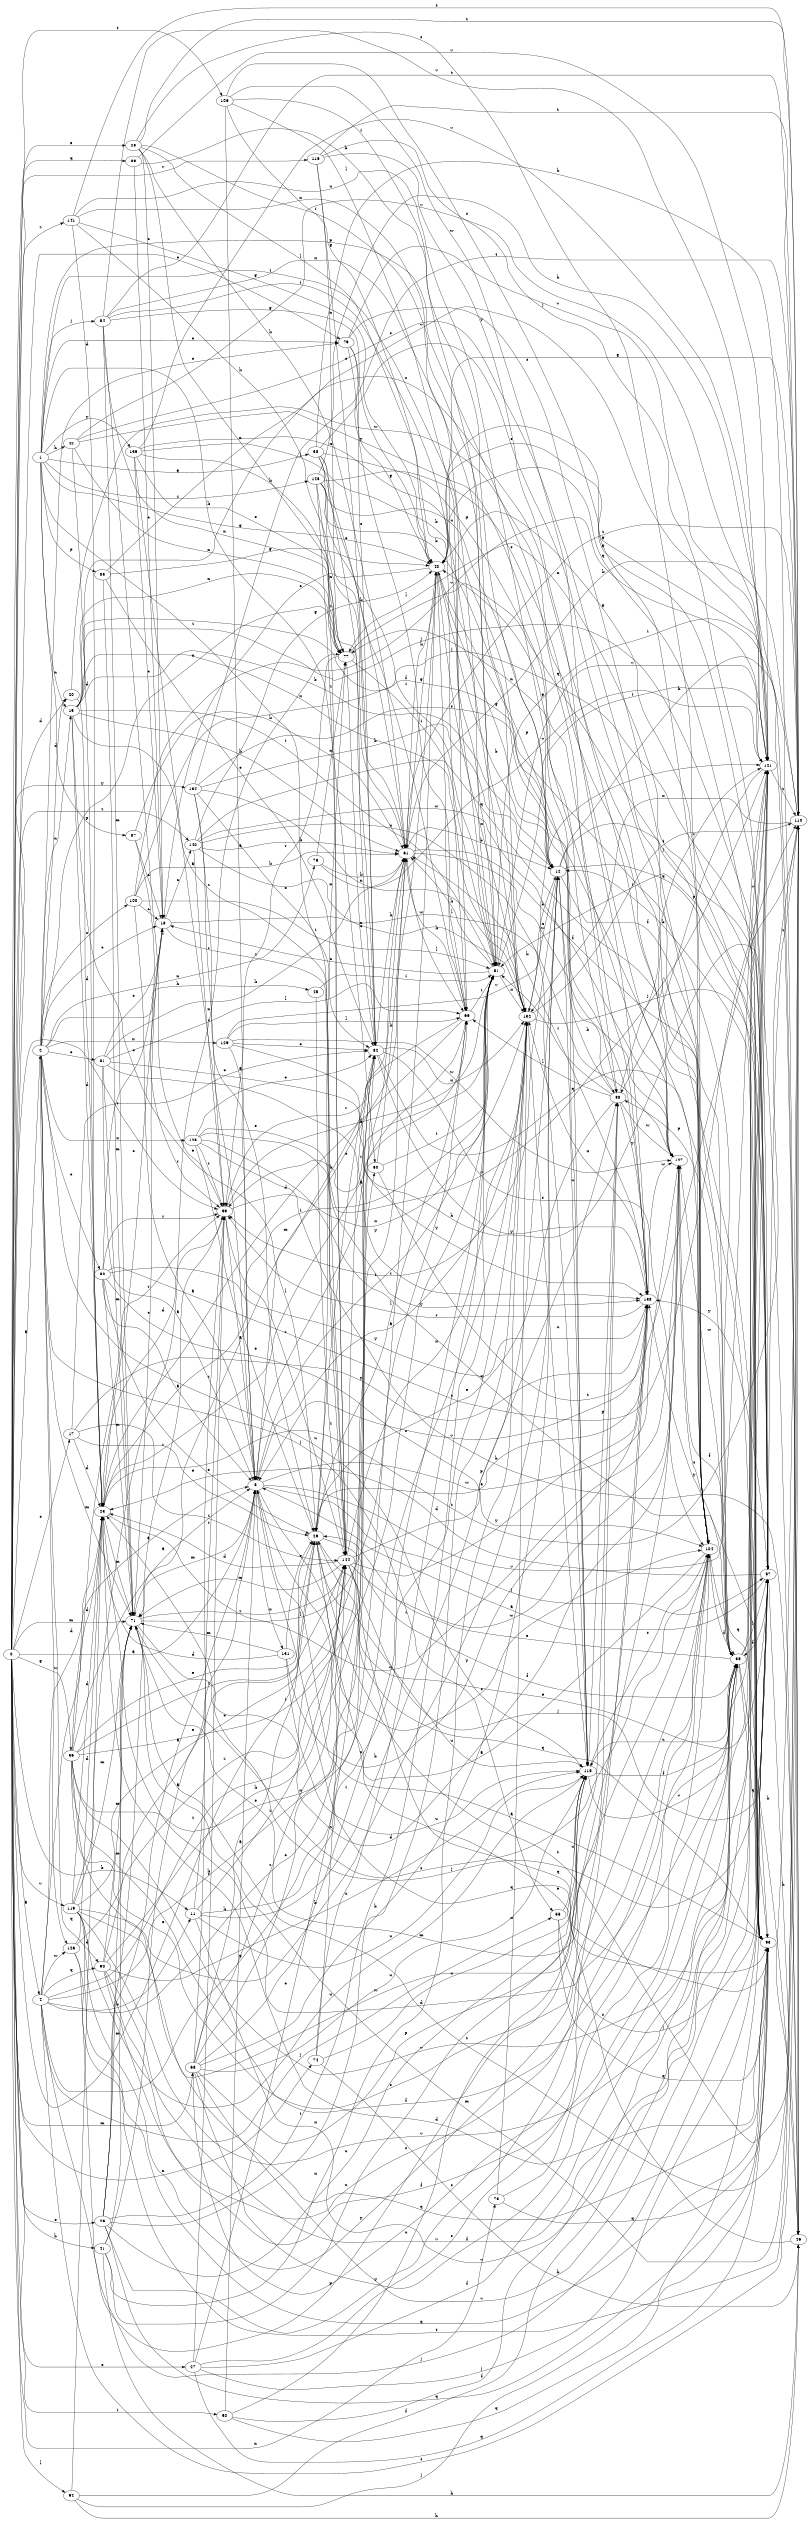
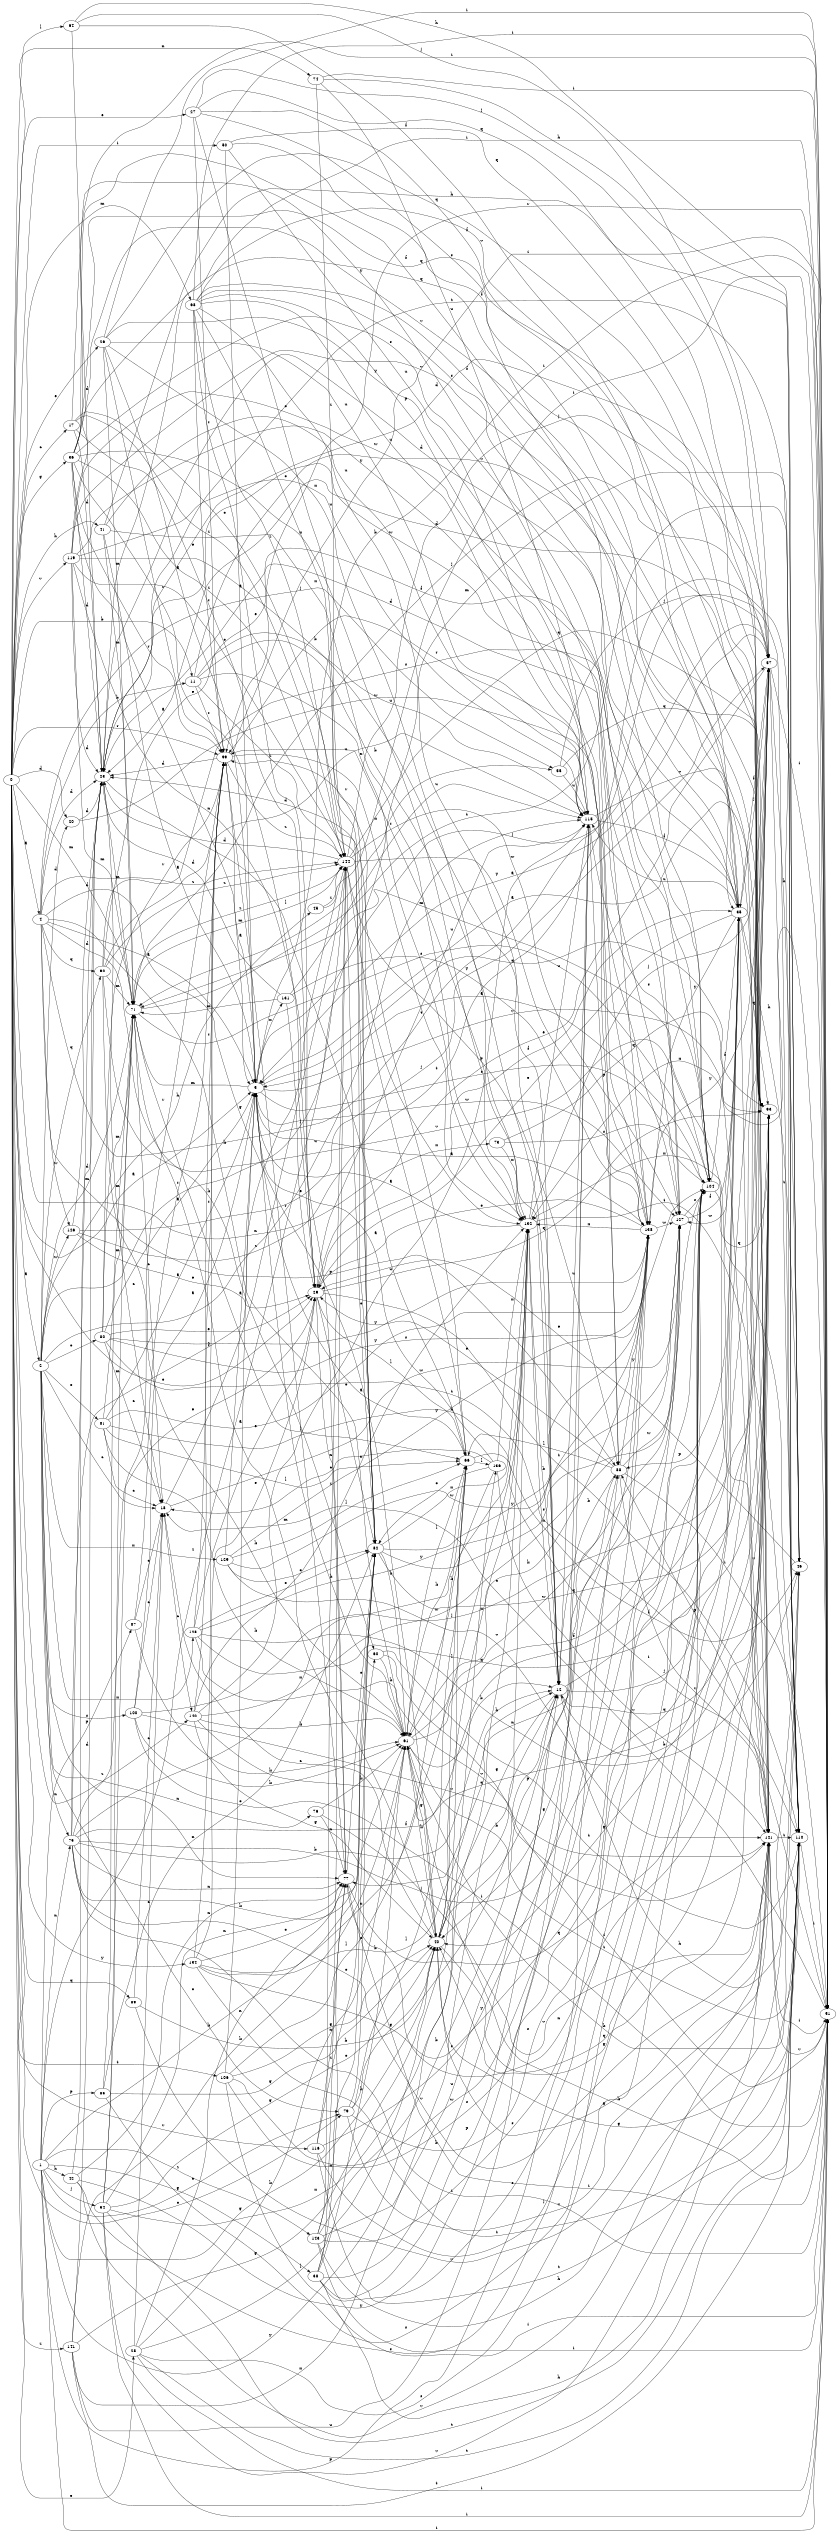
(380, 665) -> (480, 1463)
(71, 711) -> (71, 1841)
(452, 1436) -> (452, 1154)
